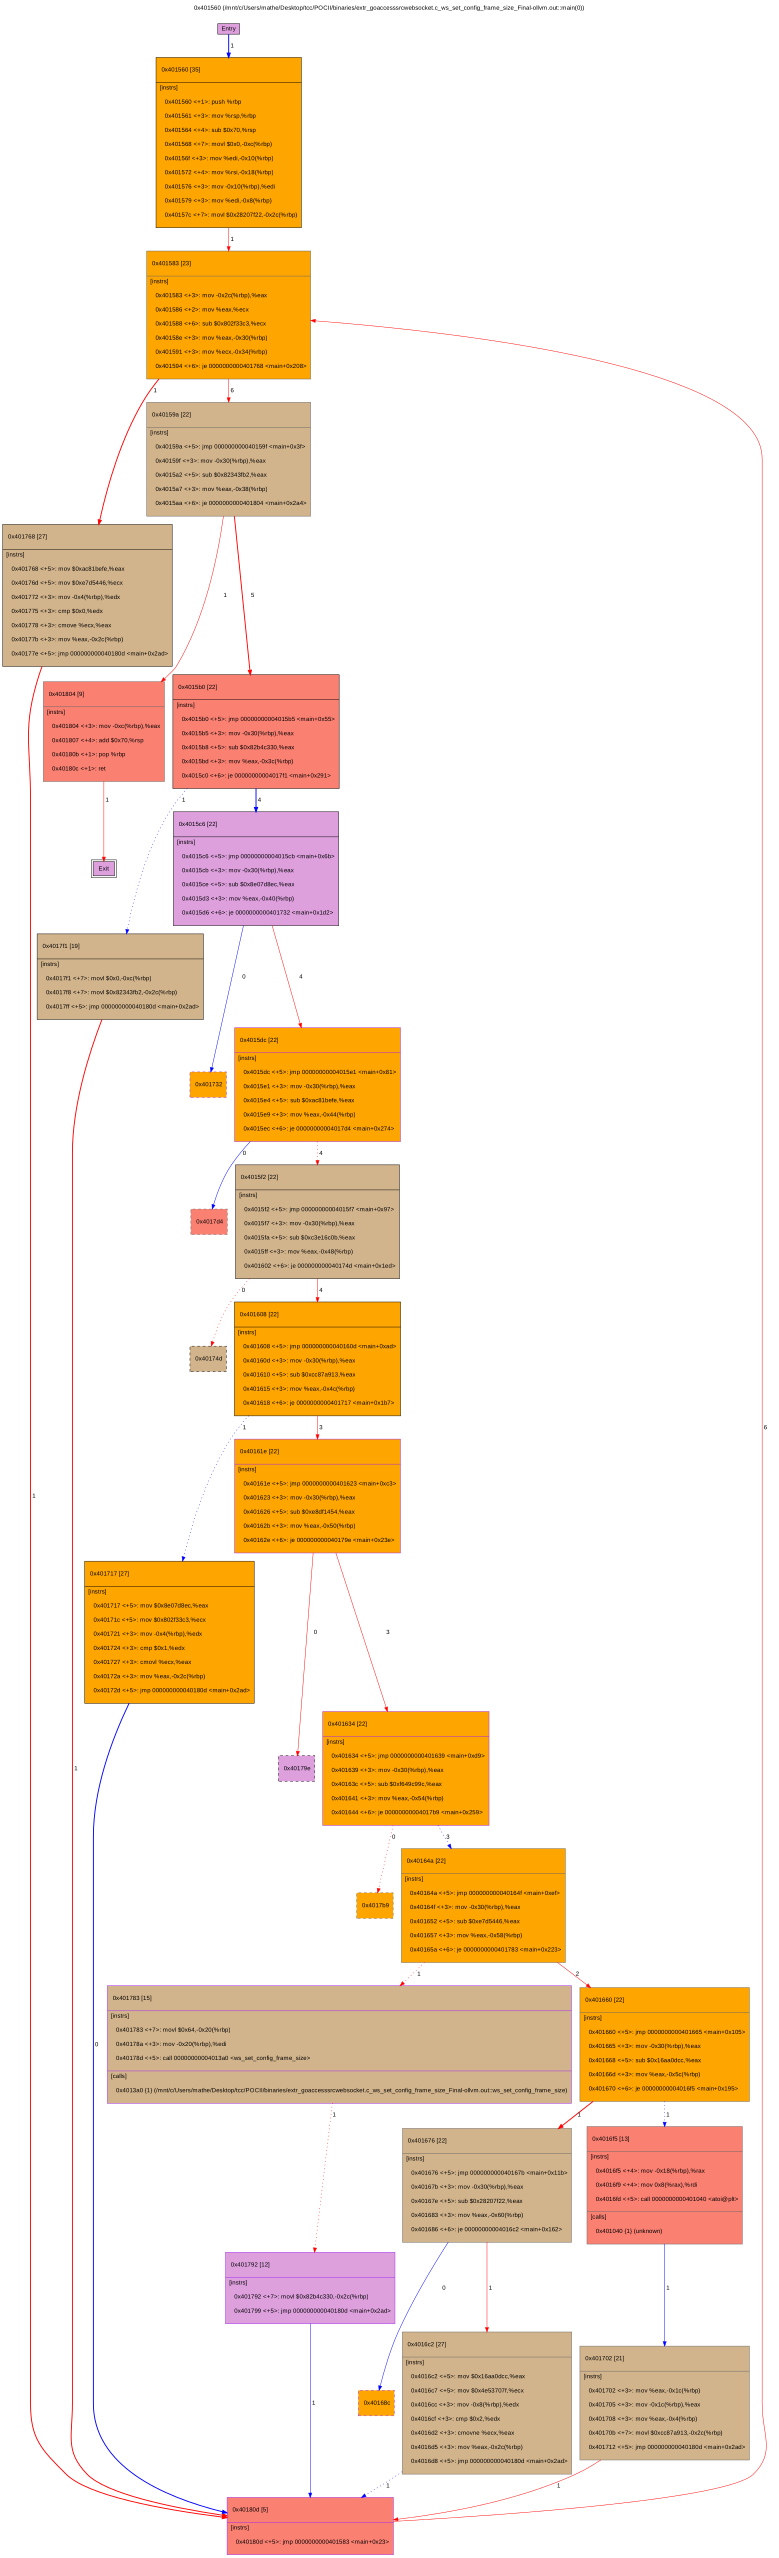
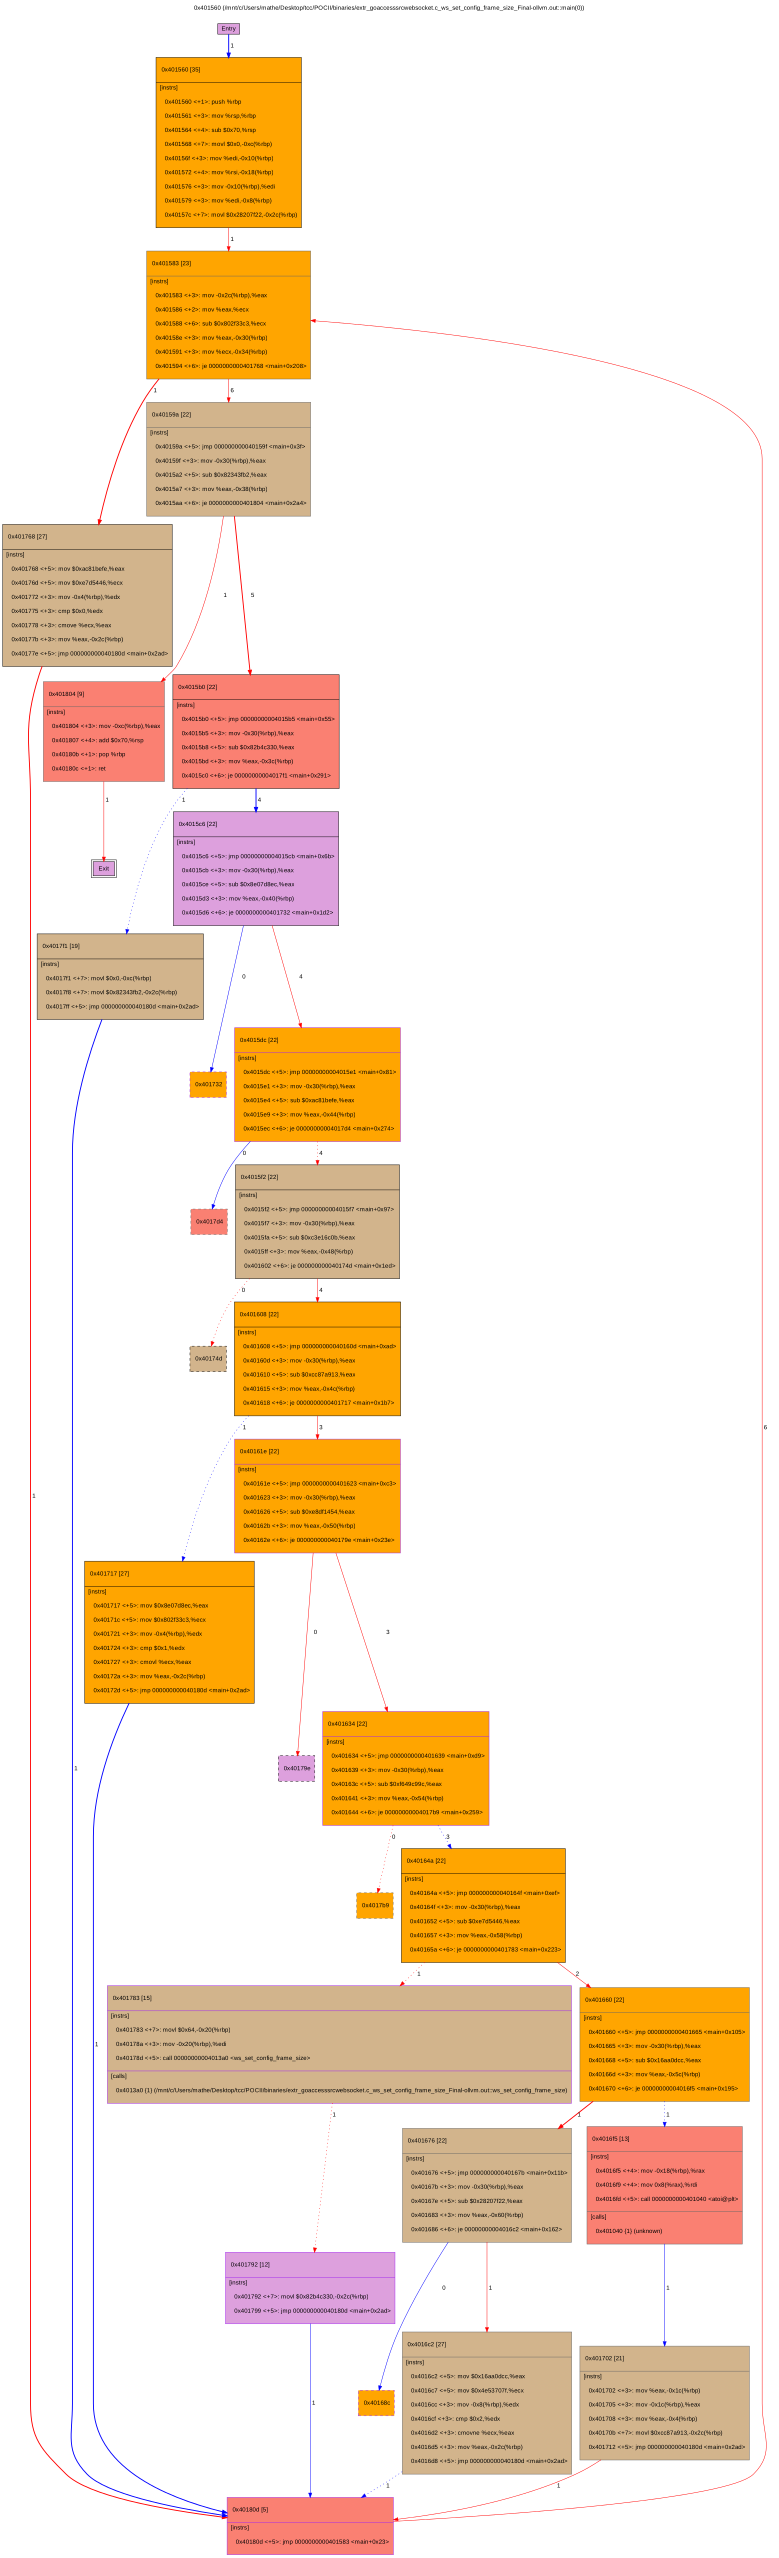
(72, 1819) -> (72, 1819)
(483, 1906) -> (483, 1906)
(96, 2045) -> (96, 2045)
